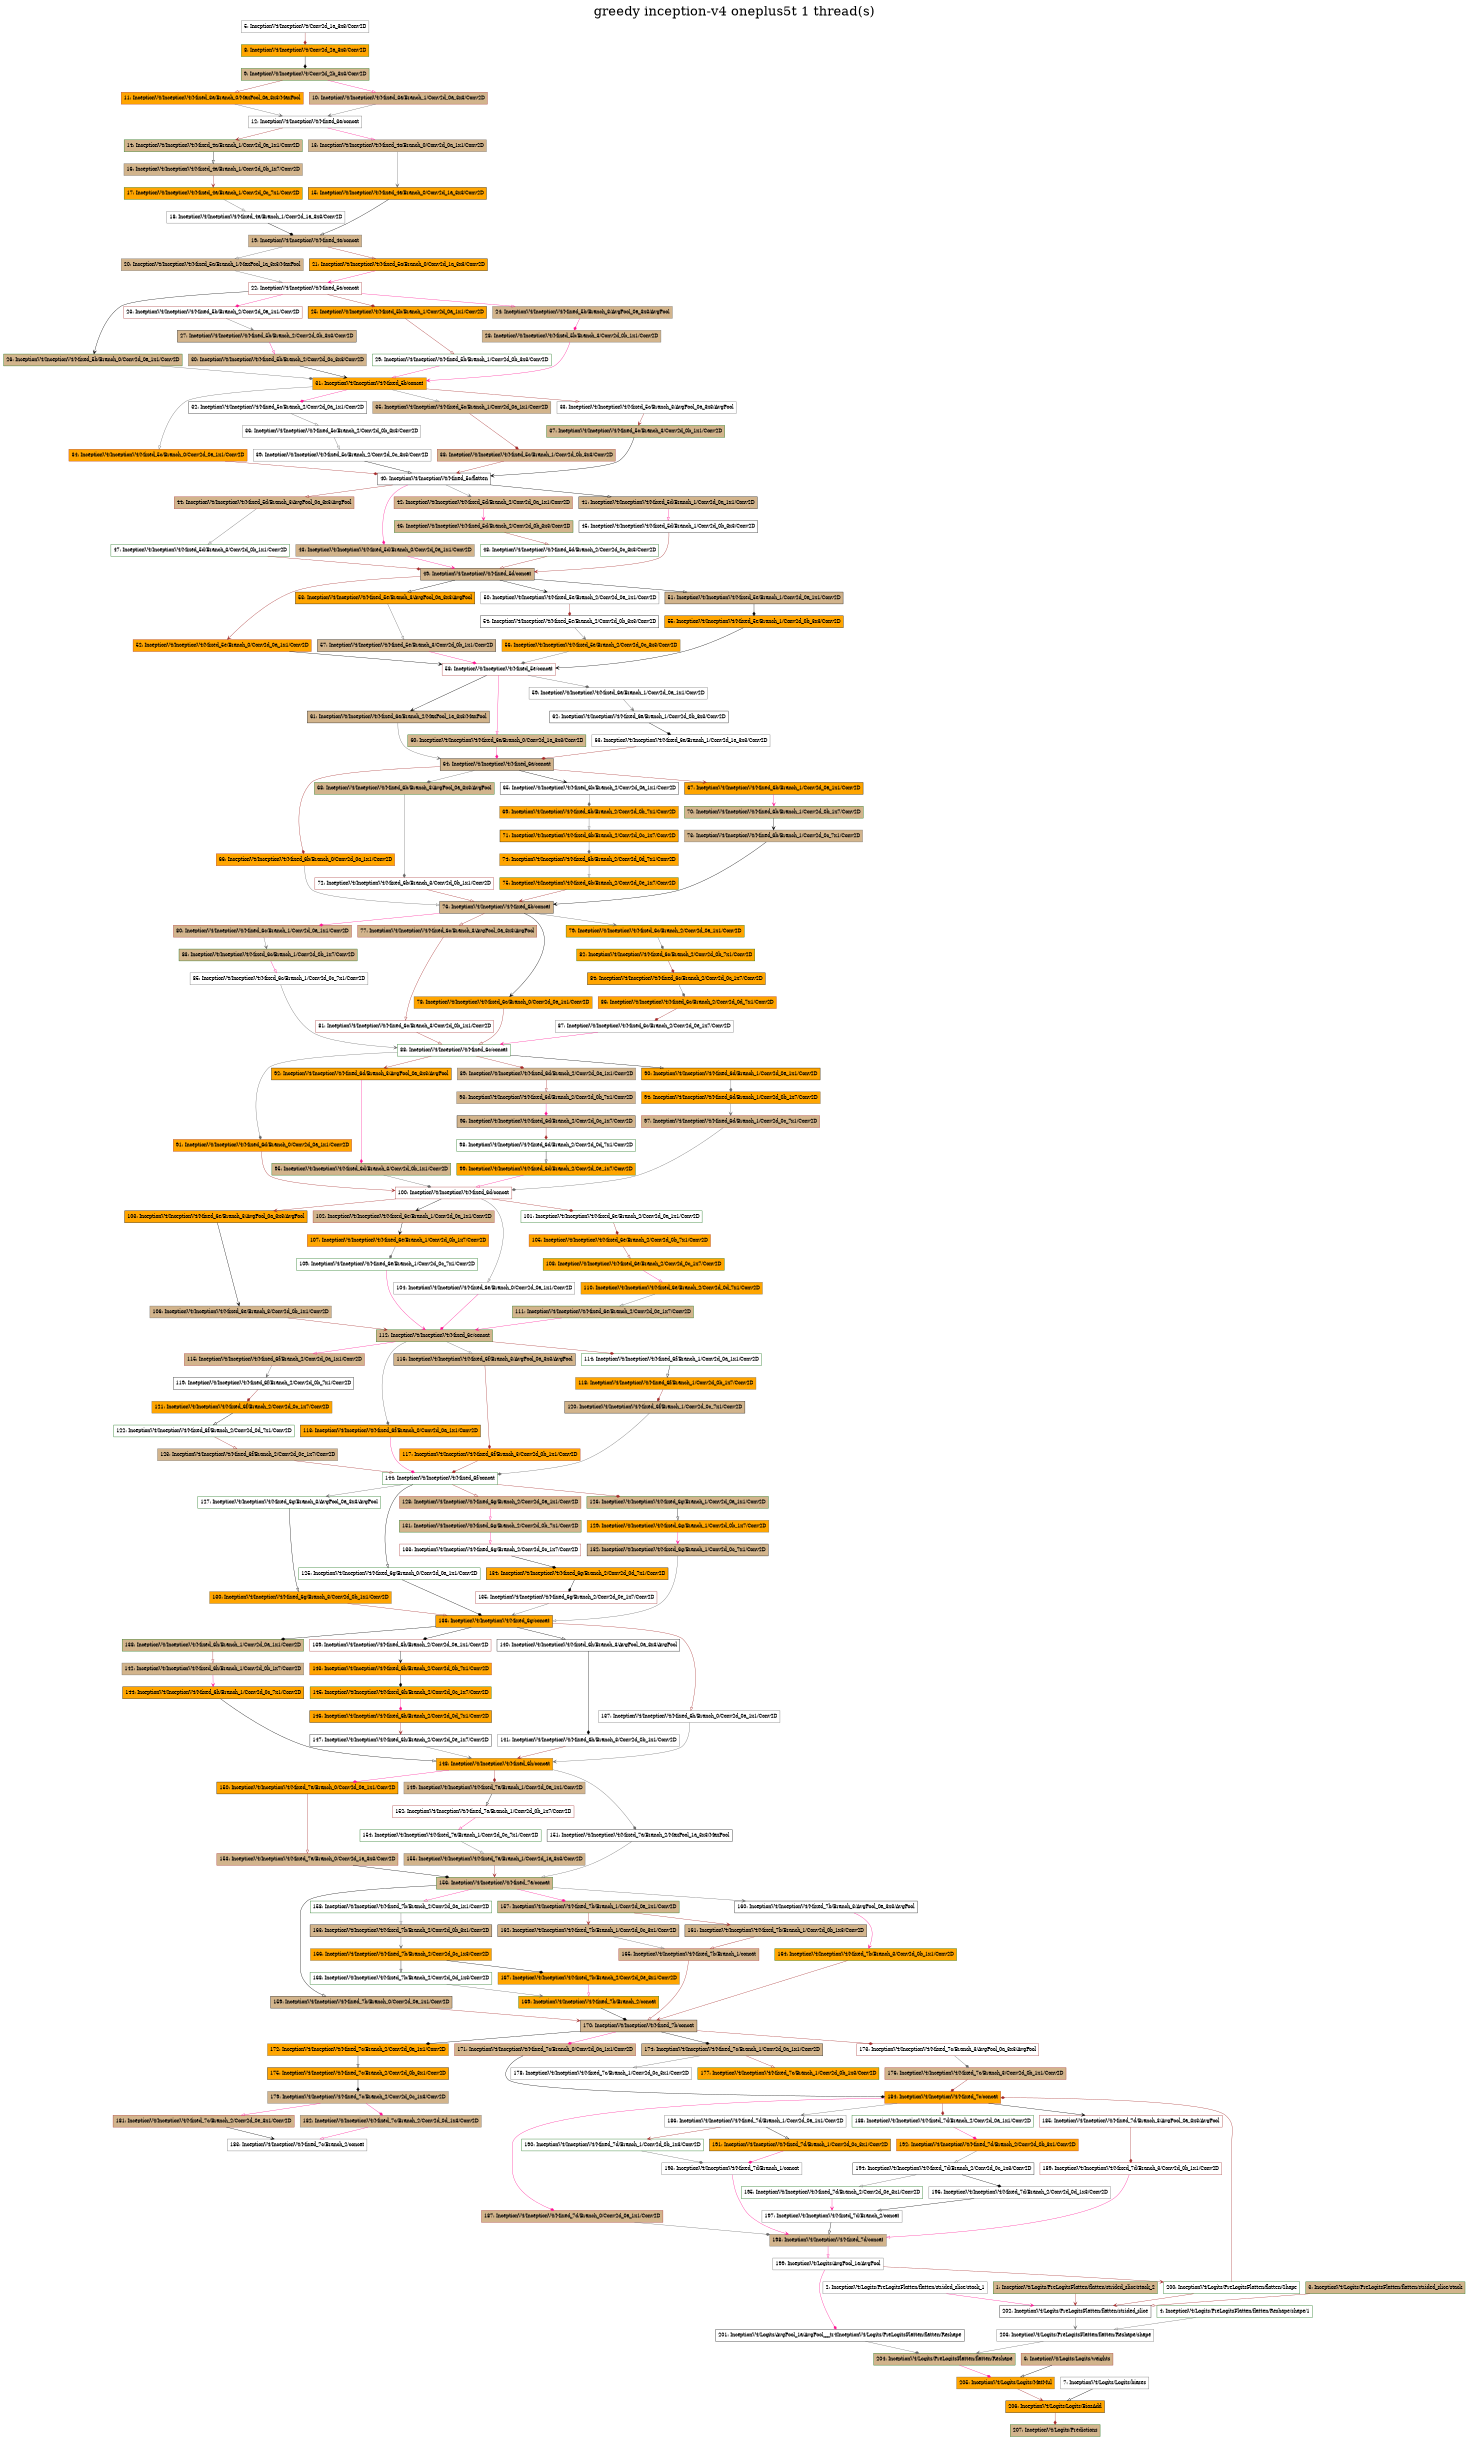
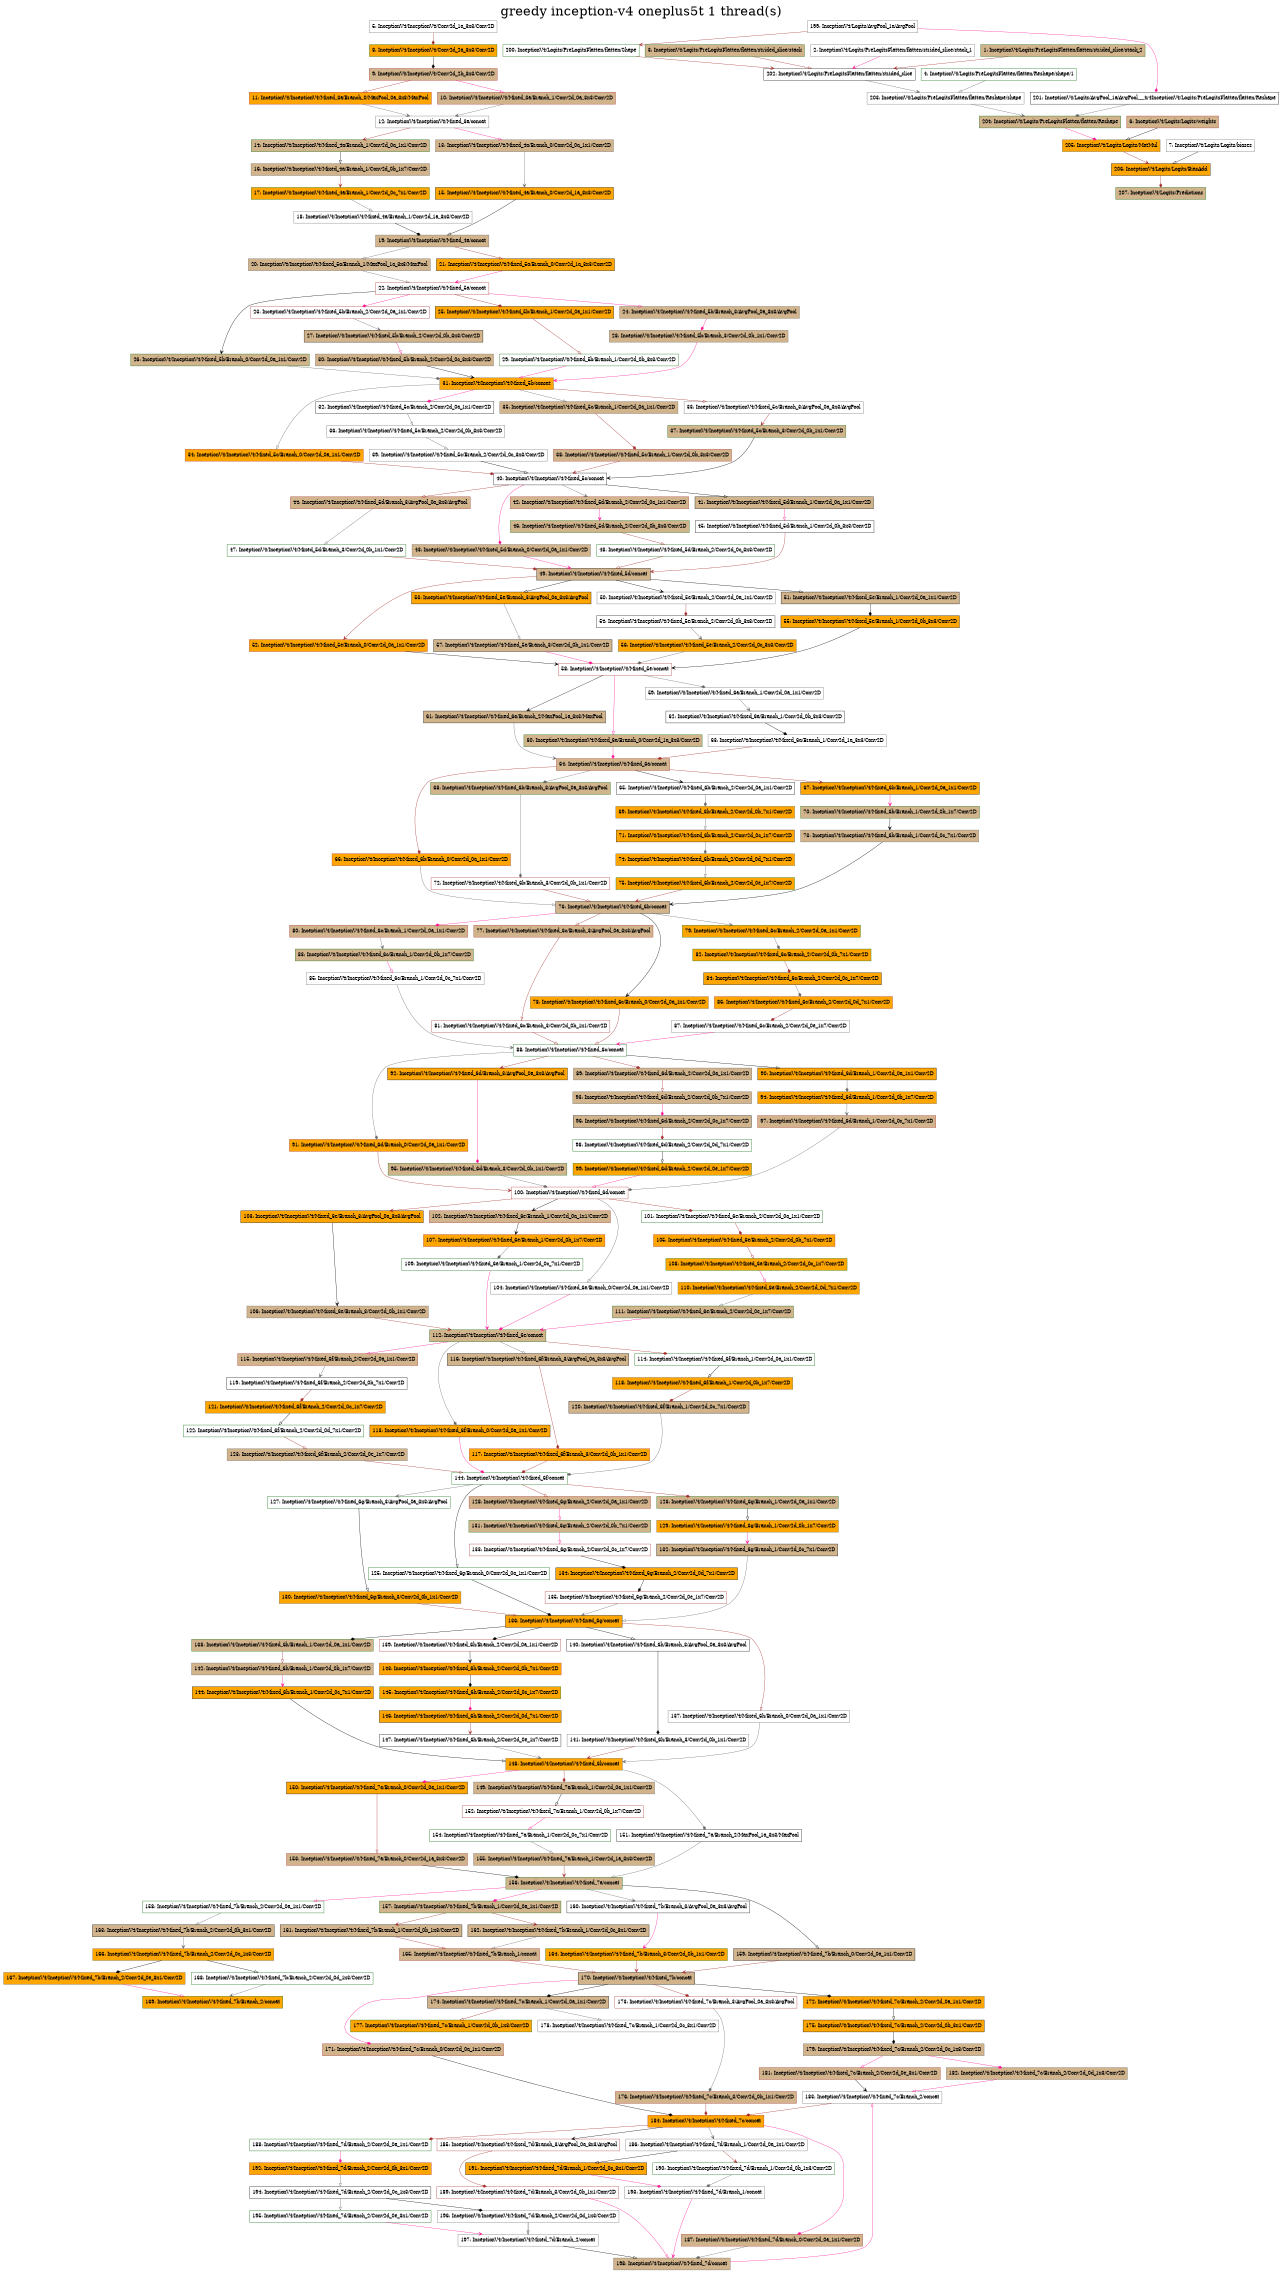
(305, 74) -> (433, 74)
(434, 479) -> (550, 479)
(497, 765) -> (613, 765)
(612, 2013) -> none
(1200, 2108) -> (791, 2109)
(828, 2250) -> (867, 2245)
